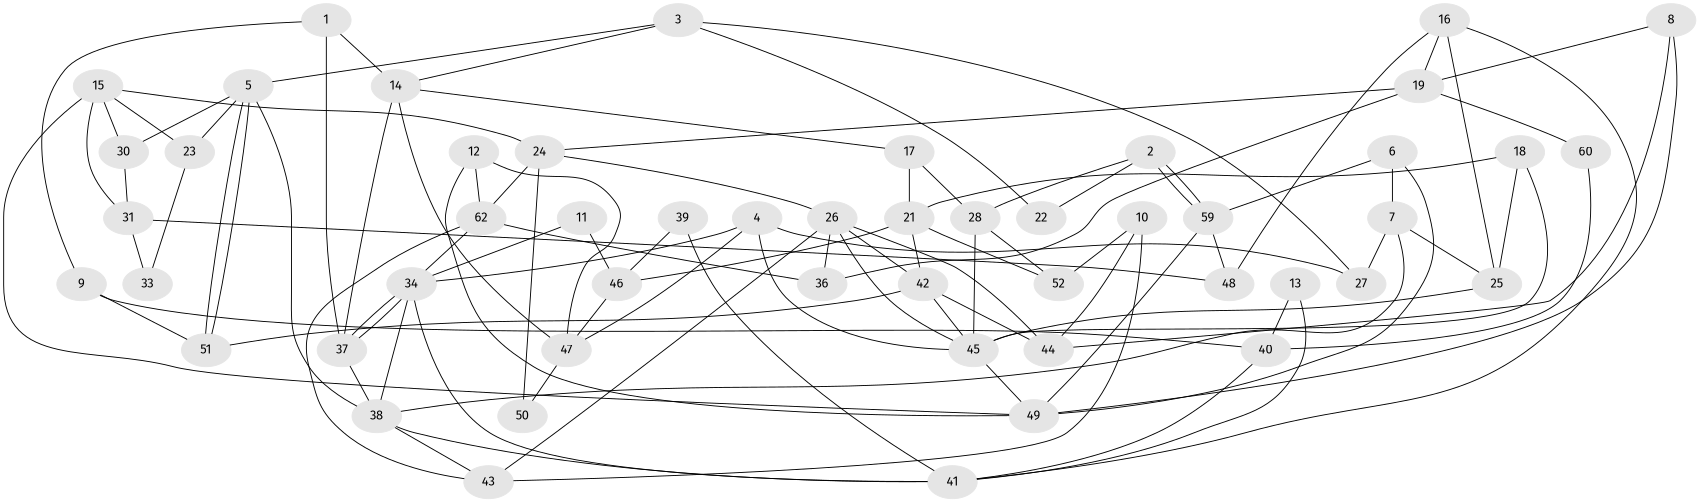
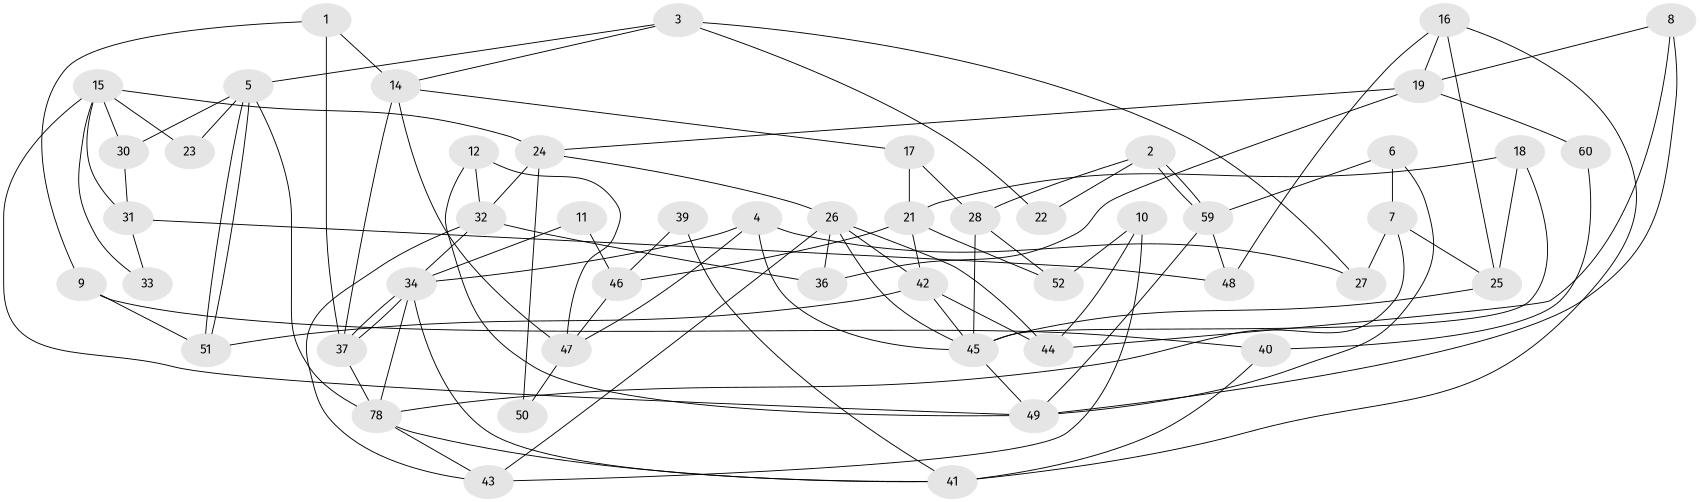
(170, 213) -> (80, 195)
(481, 218) -> (481, 218)
(1295, 284) -> none
(377, 416) -> (377, 416)
